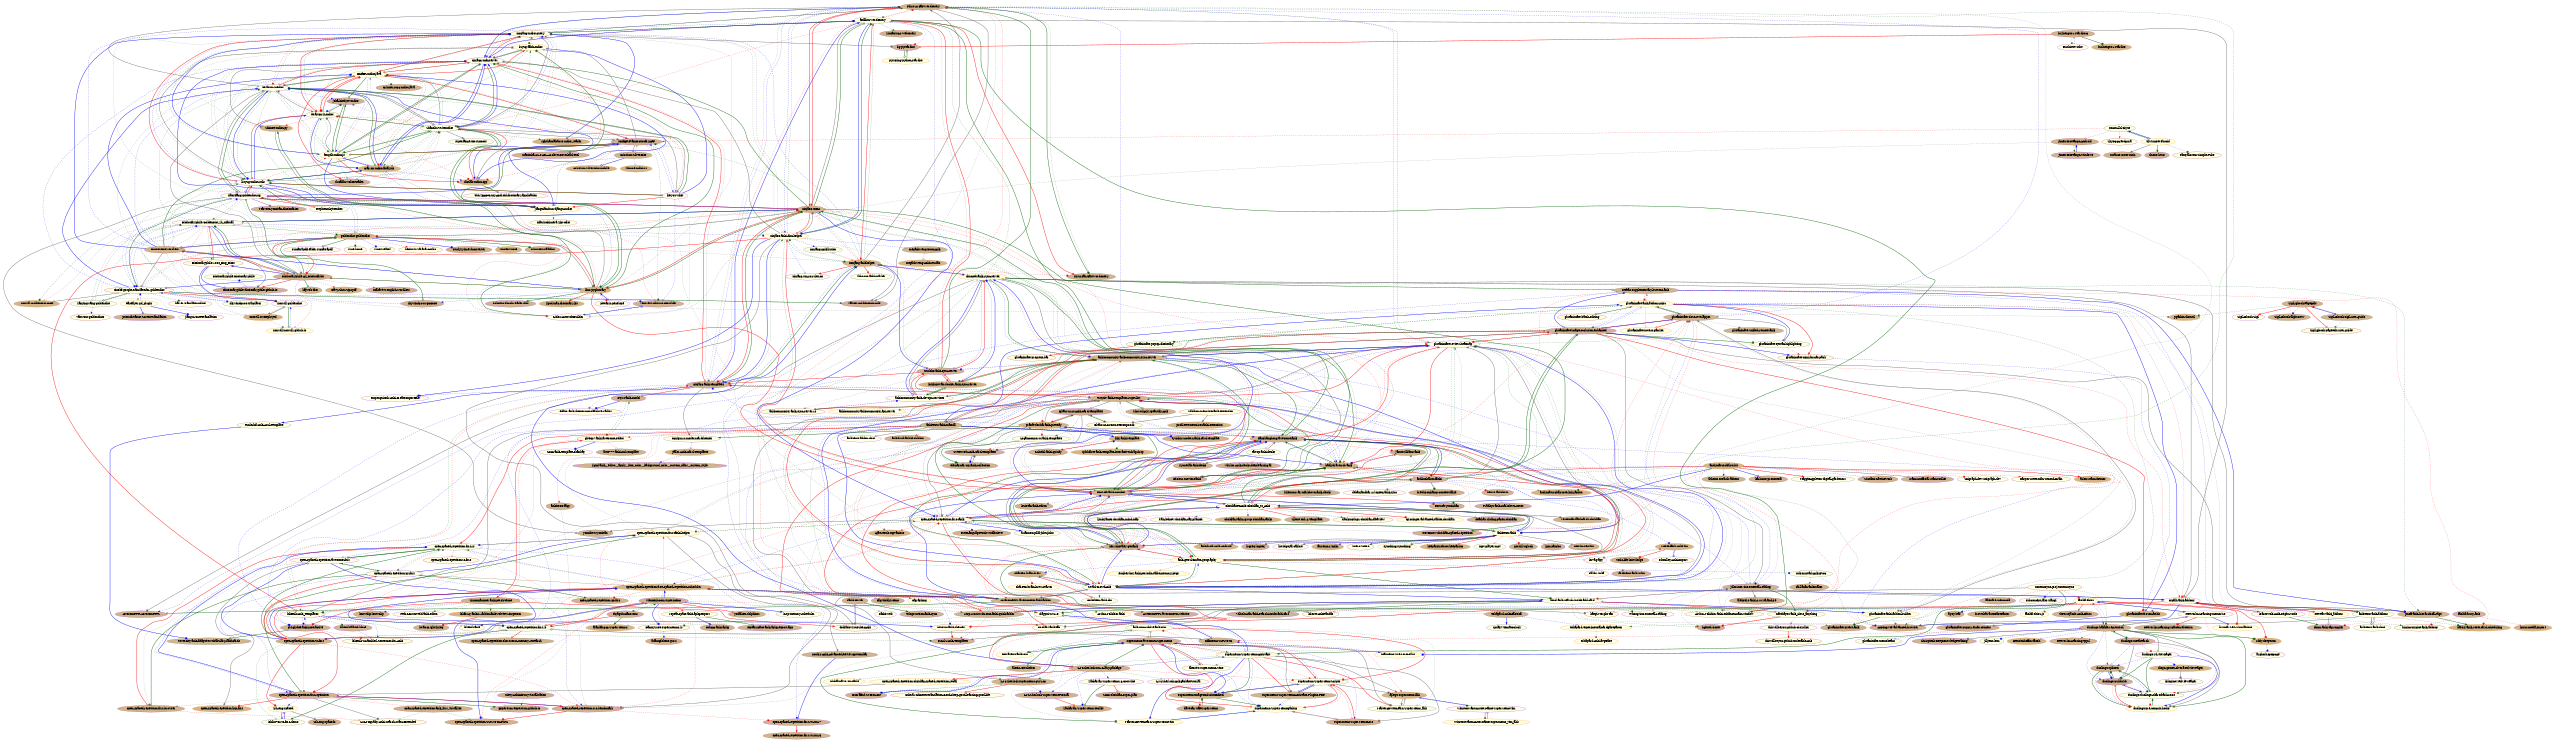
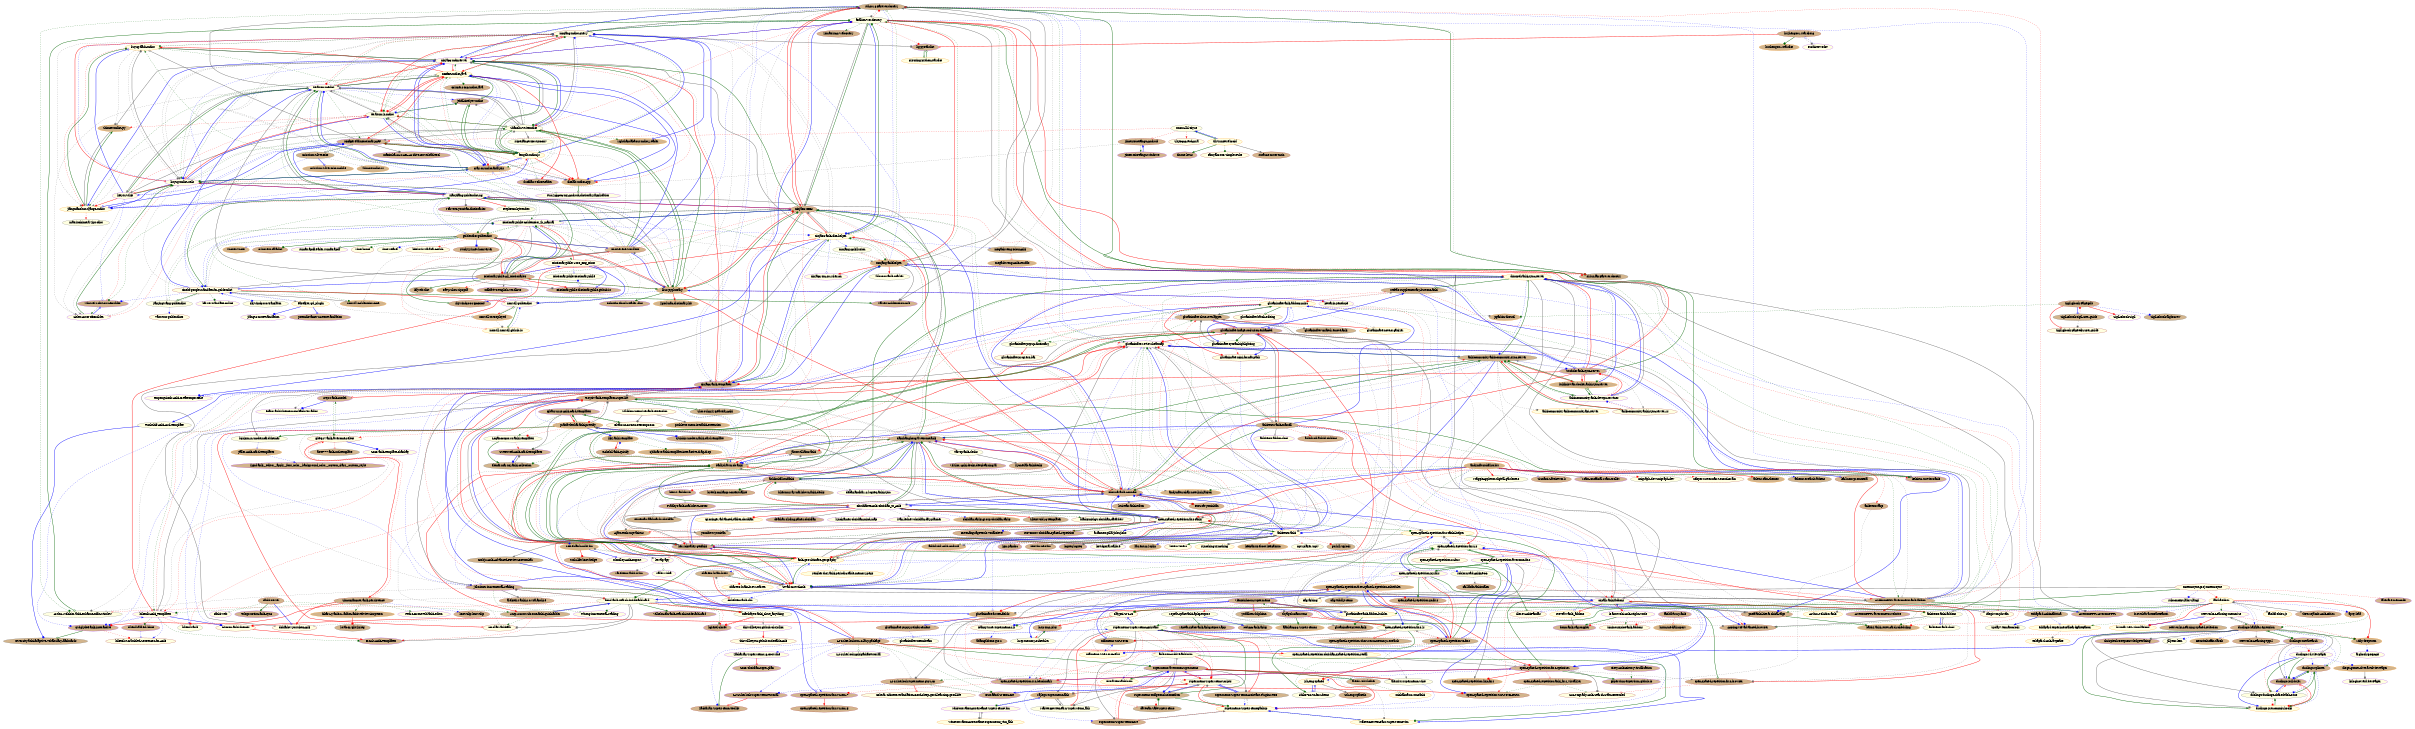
(2143, 607) -> none
none -> (1047, 628)
